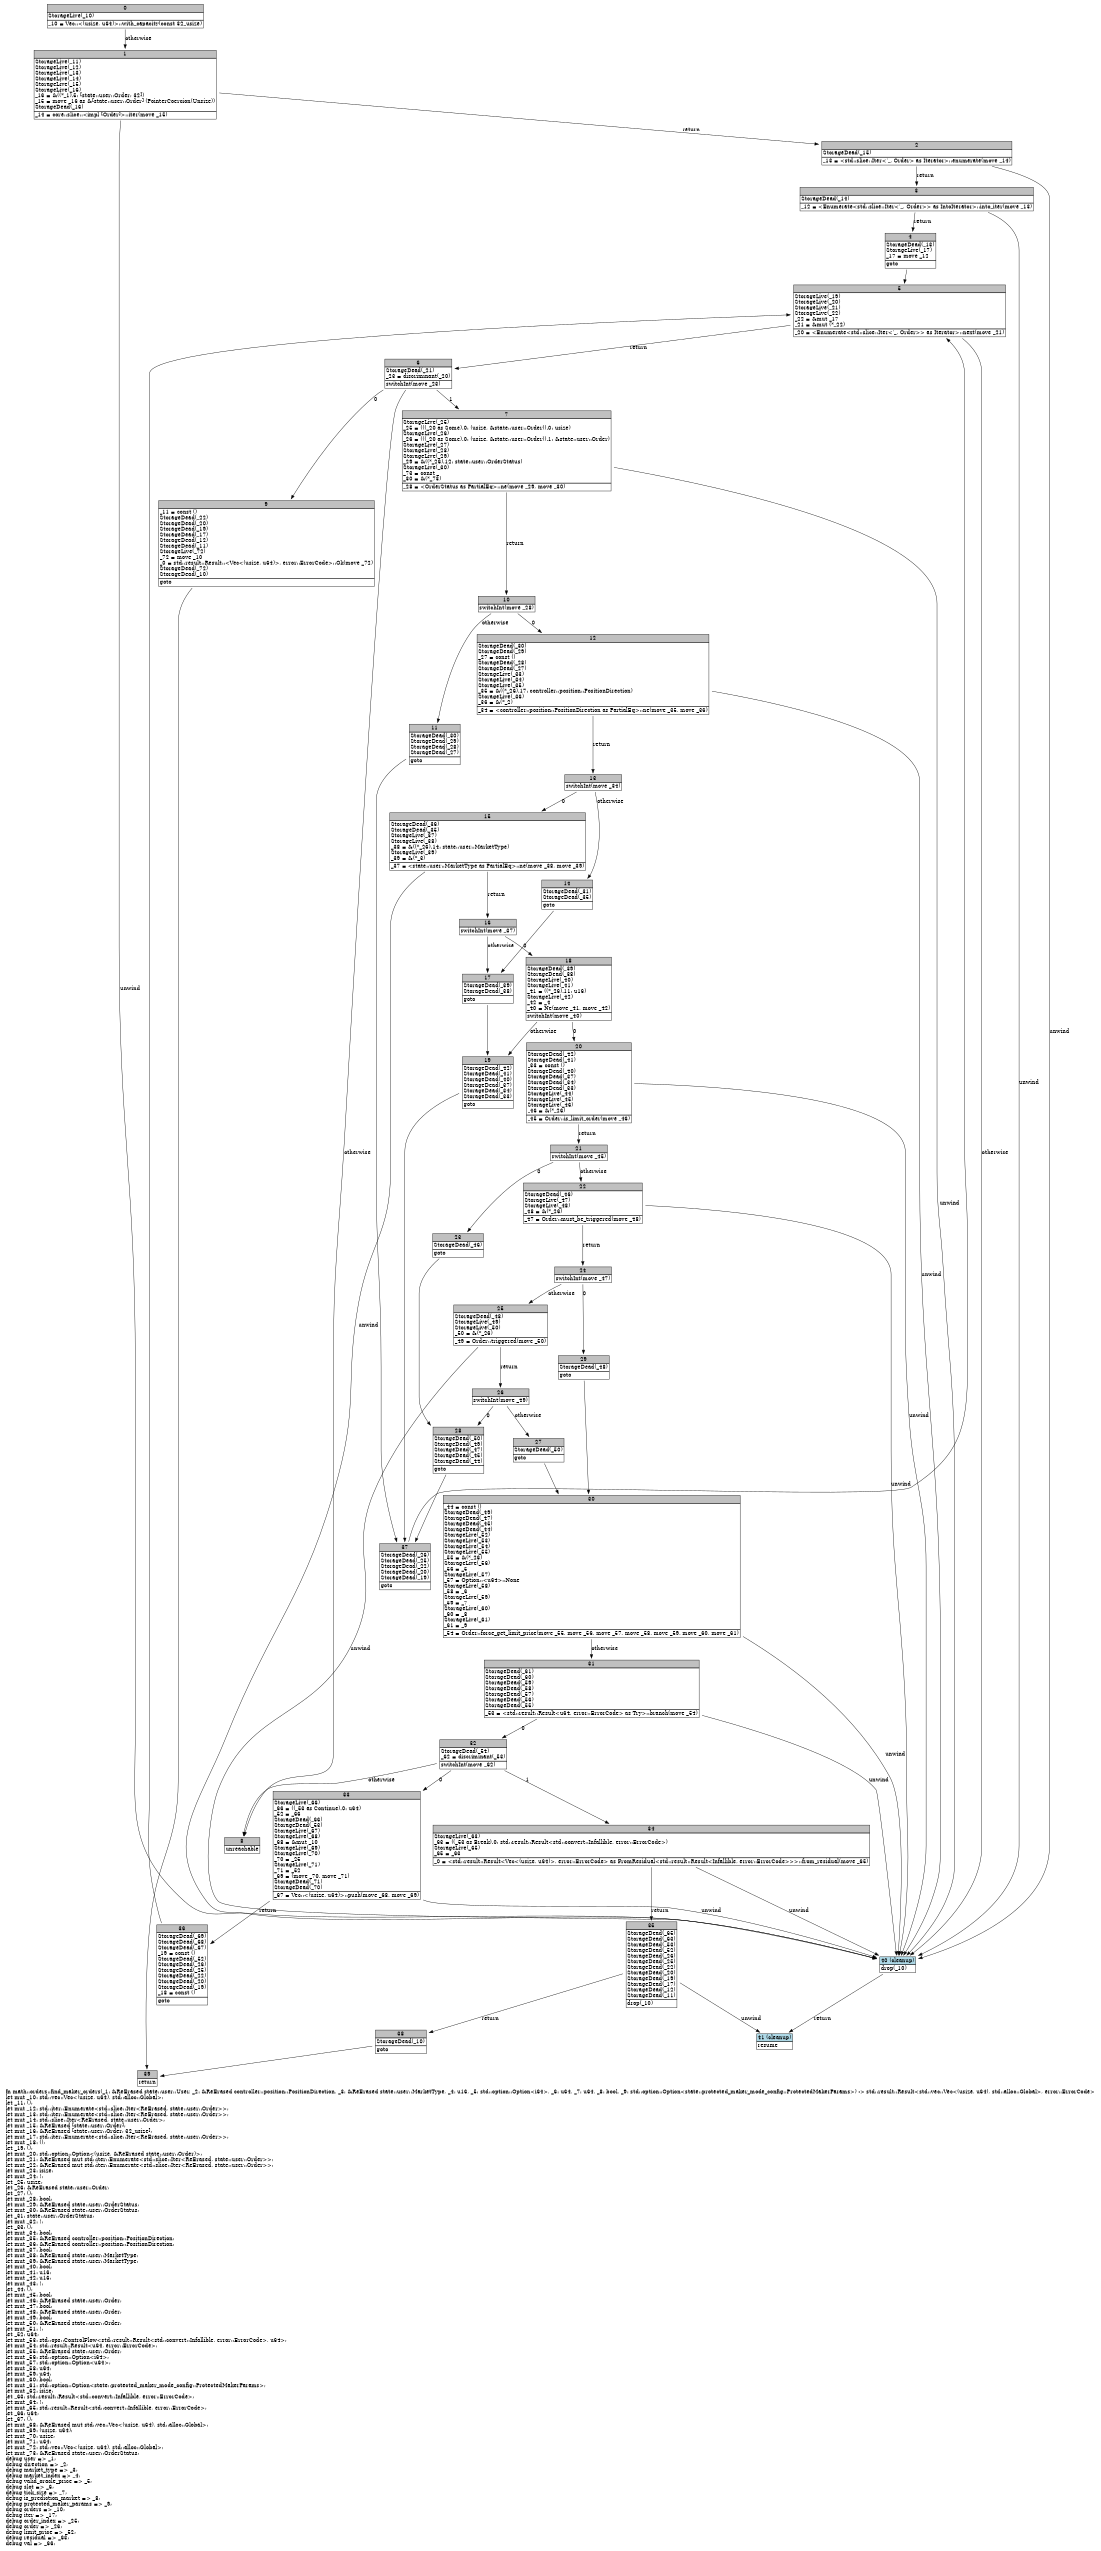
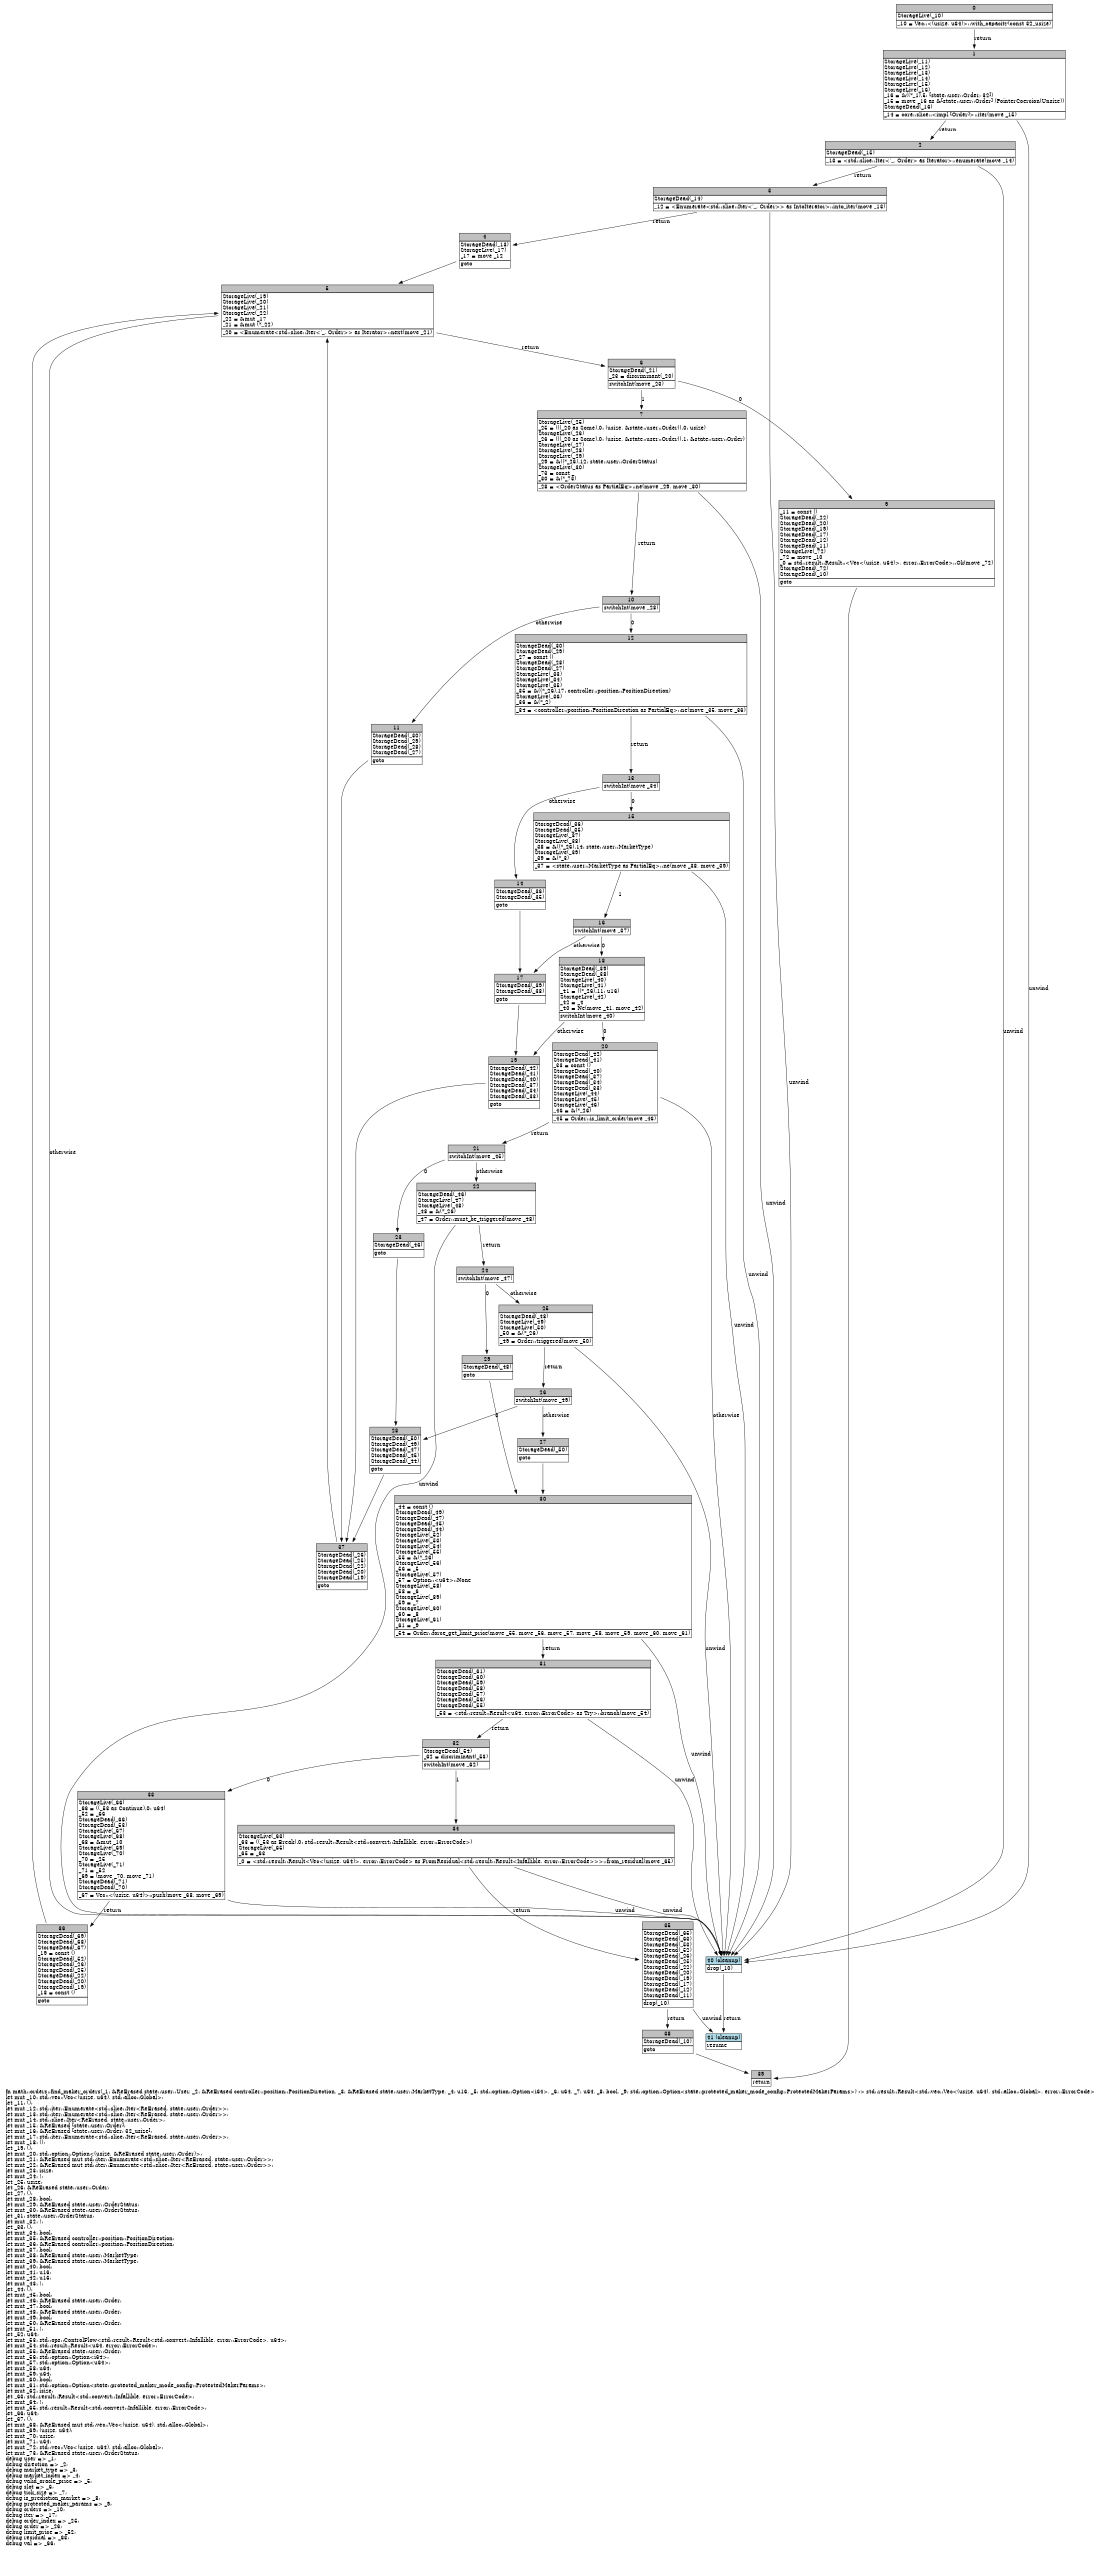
(139, 39) -> (983, 39)
(567, 892) -> (520, 892)
(496, 895) -> (620, 895)
(919, 1416) -> (726, 1416)
(467, 1597) -> (419, 1597)
(605, 1649) -> (552, 1649)
(523, 1729) -> (500, 1729)
(242, 1845) -> none
